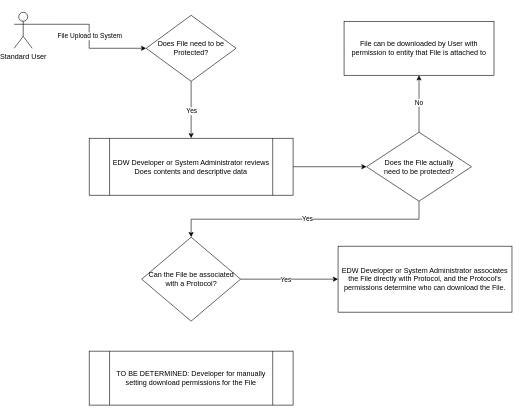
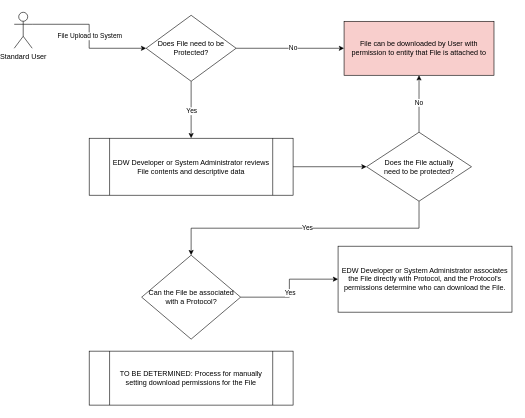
none -> (292, 48)
(419, 48) -> (419, 48)
(191, 167) -> (191, 167)
(191, 279) -> (191, 297)
(191, 378) -> (191, 378)
